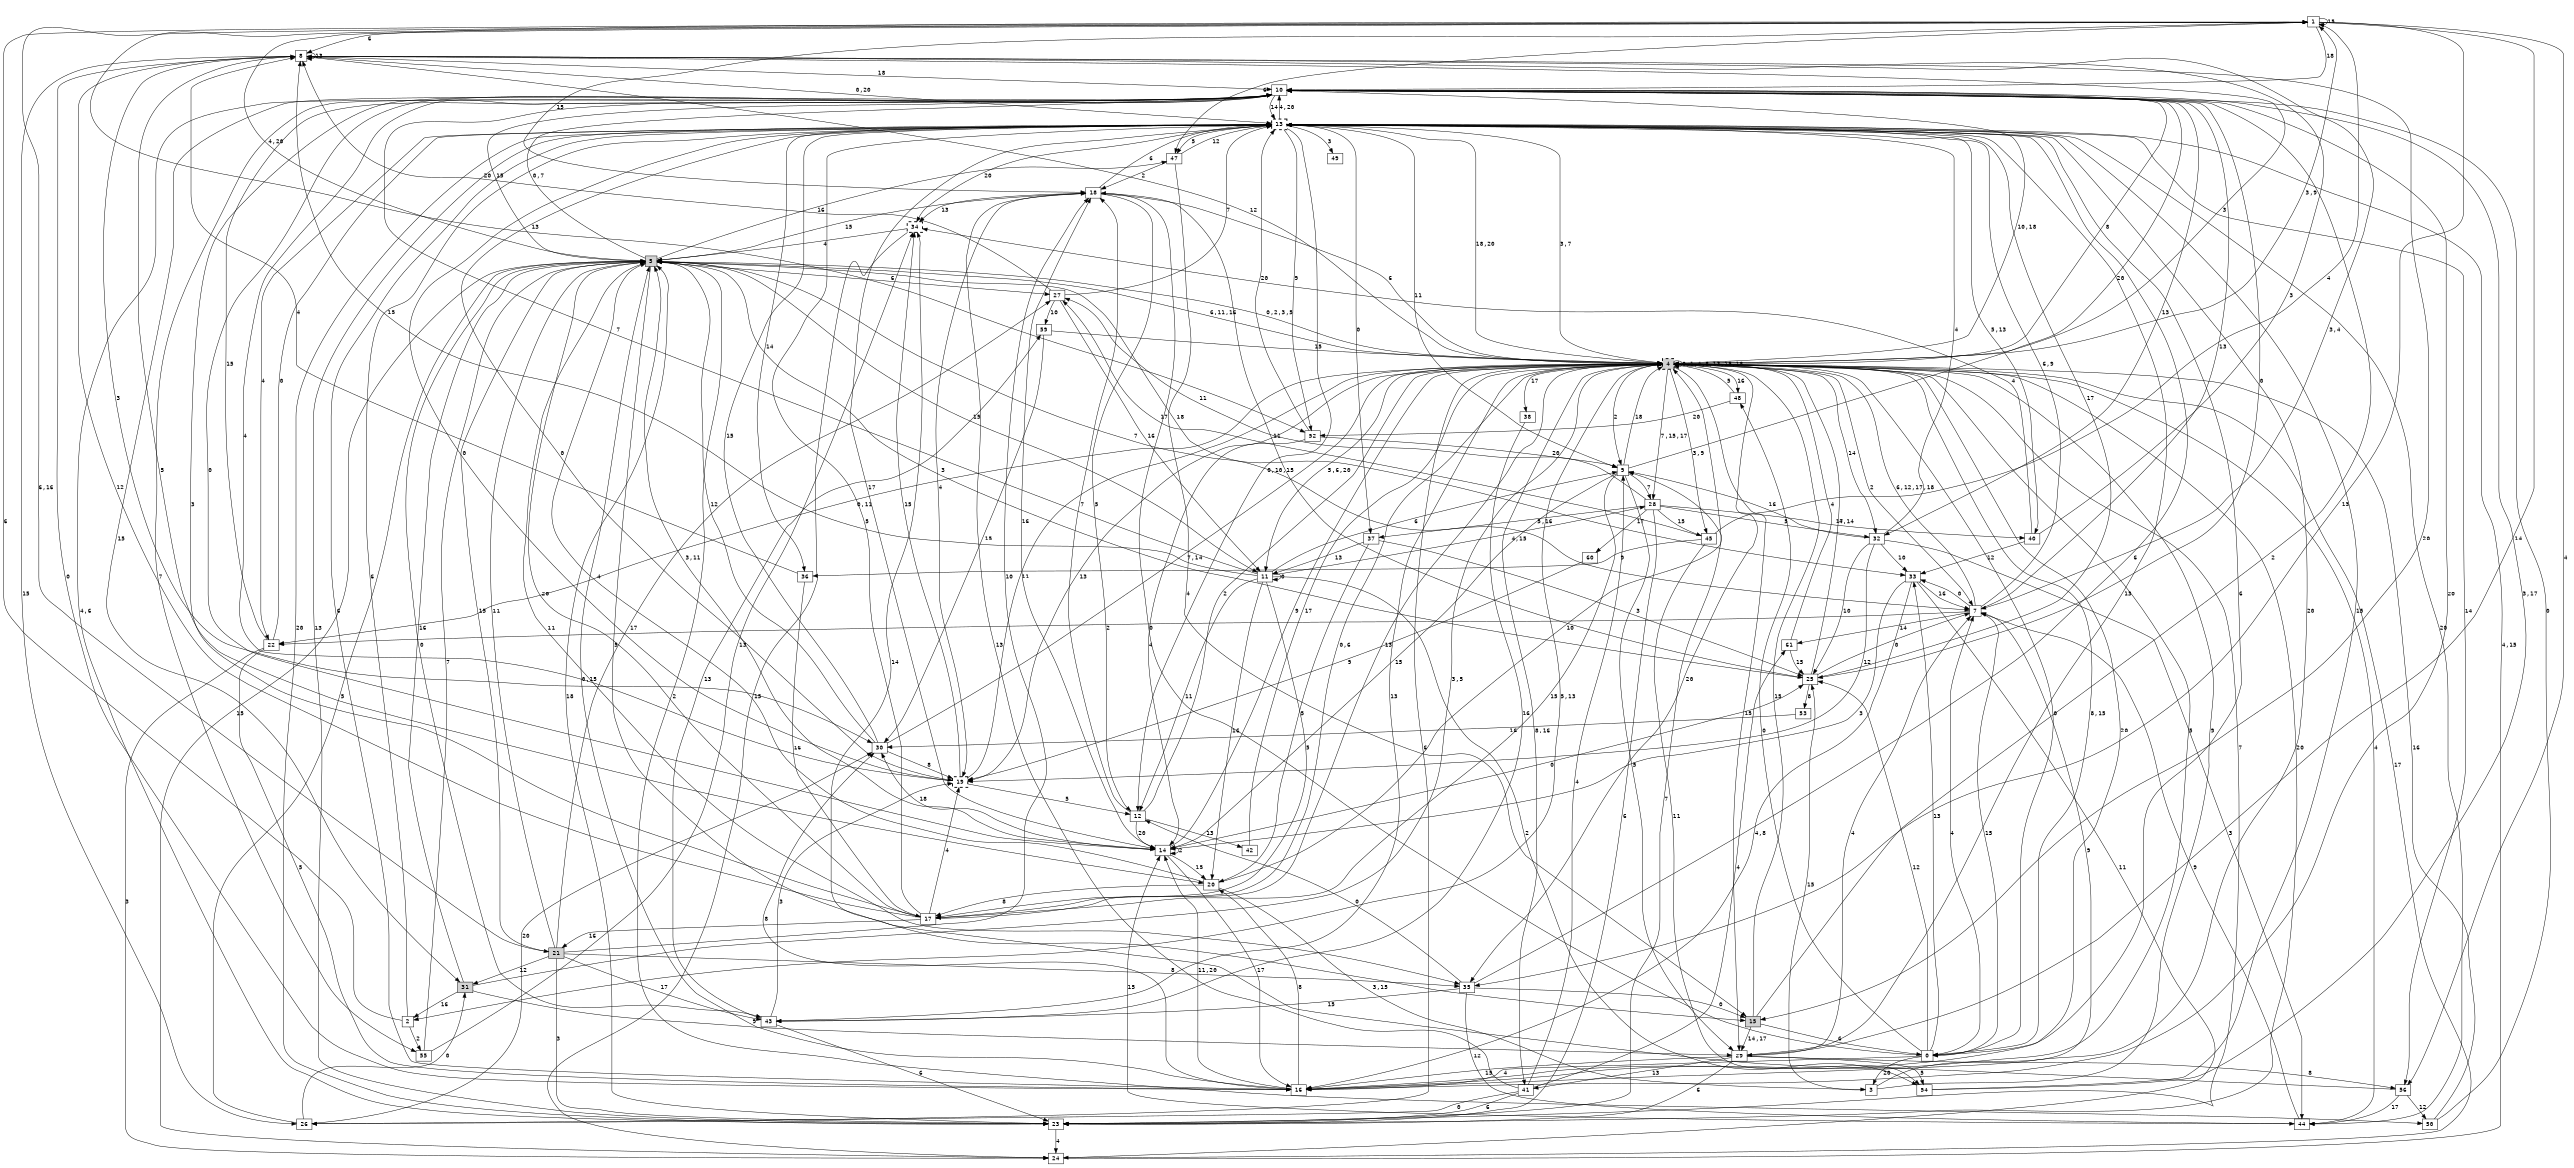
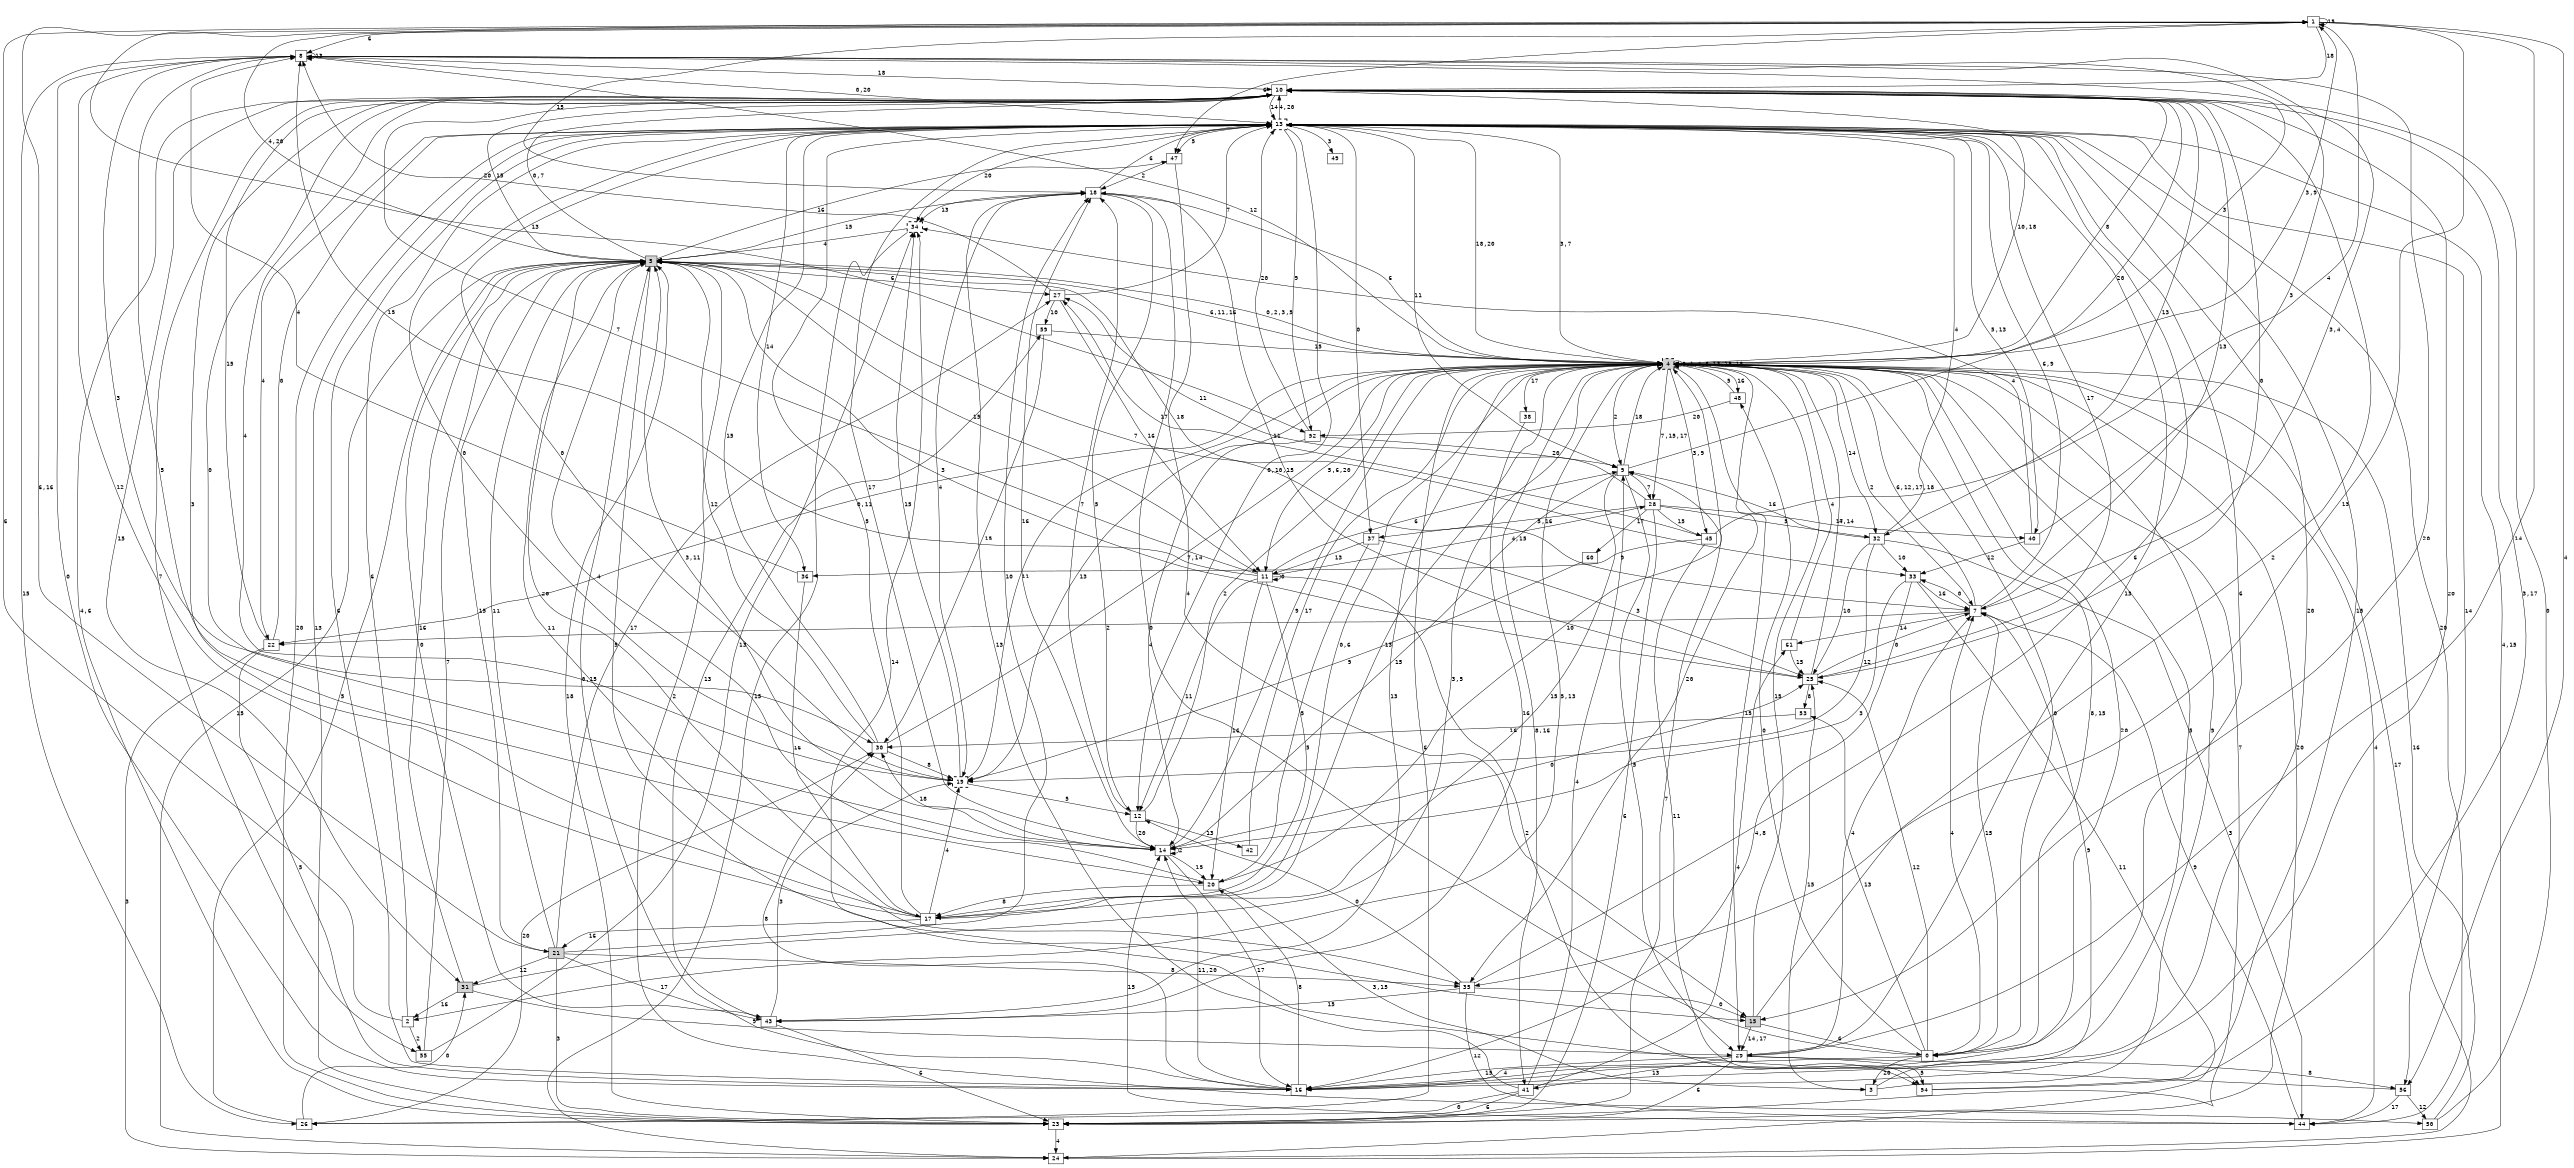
(1223, 135) -> none
(1933, 819) -> (1864, 890)
